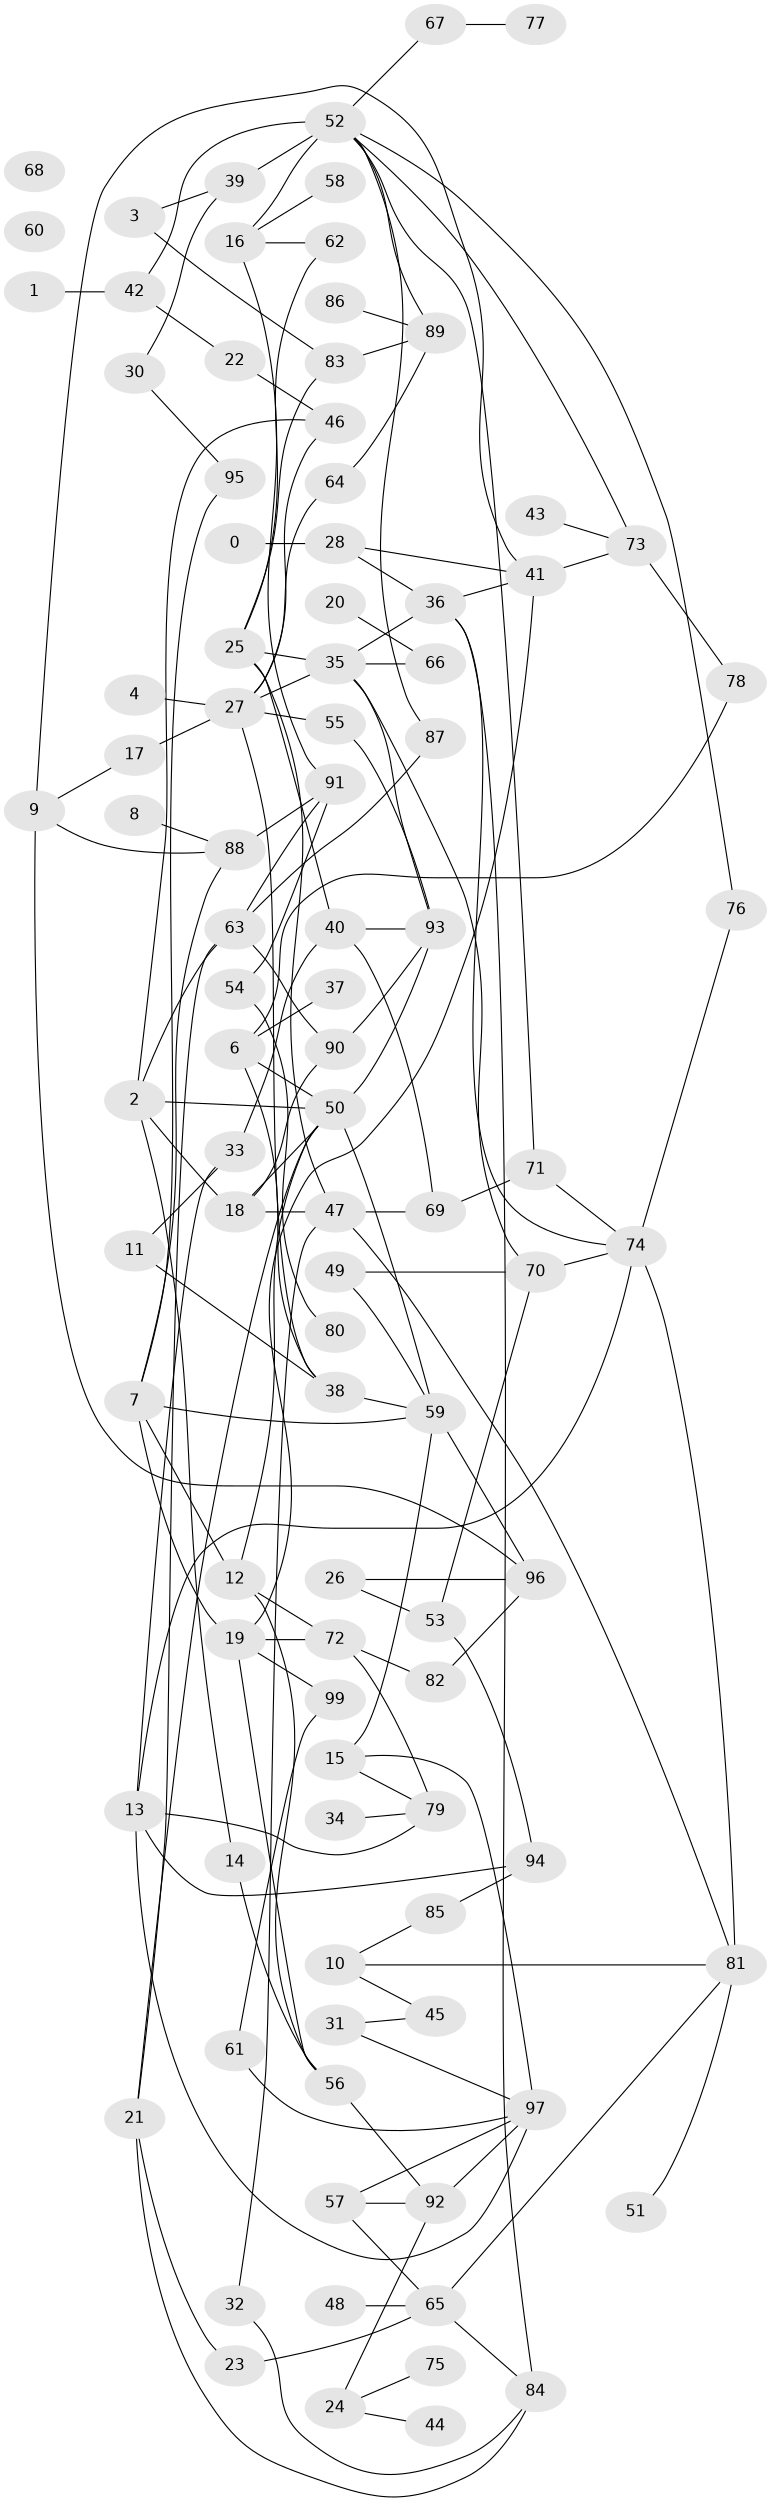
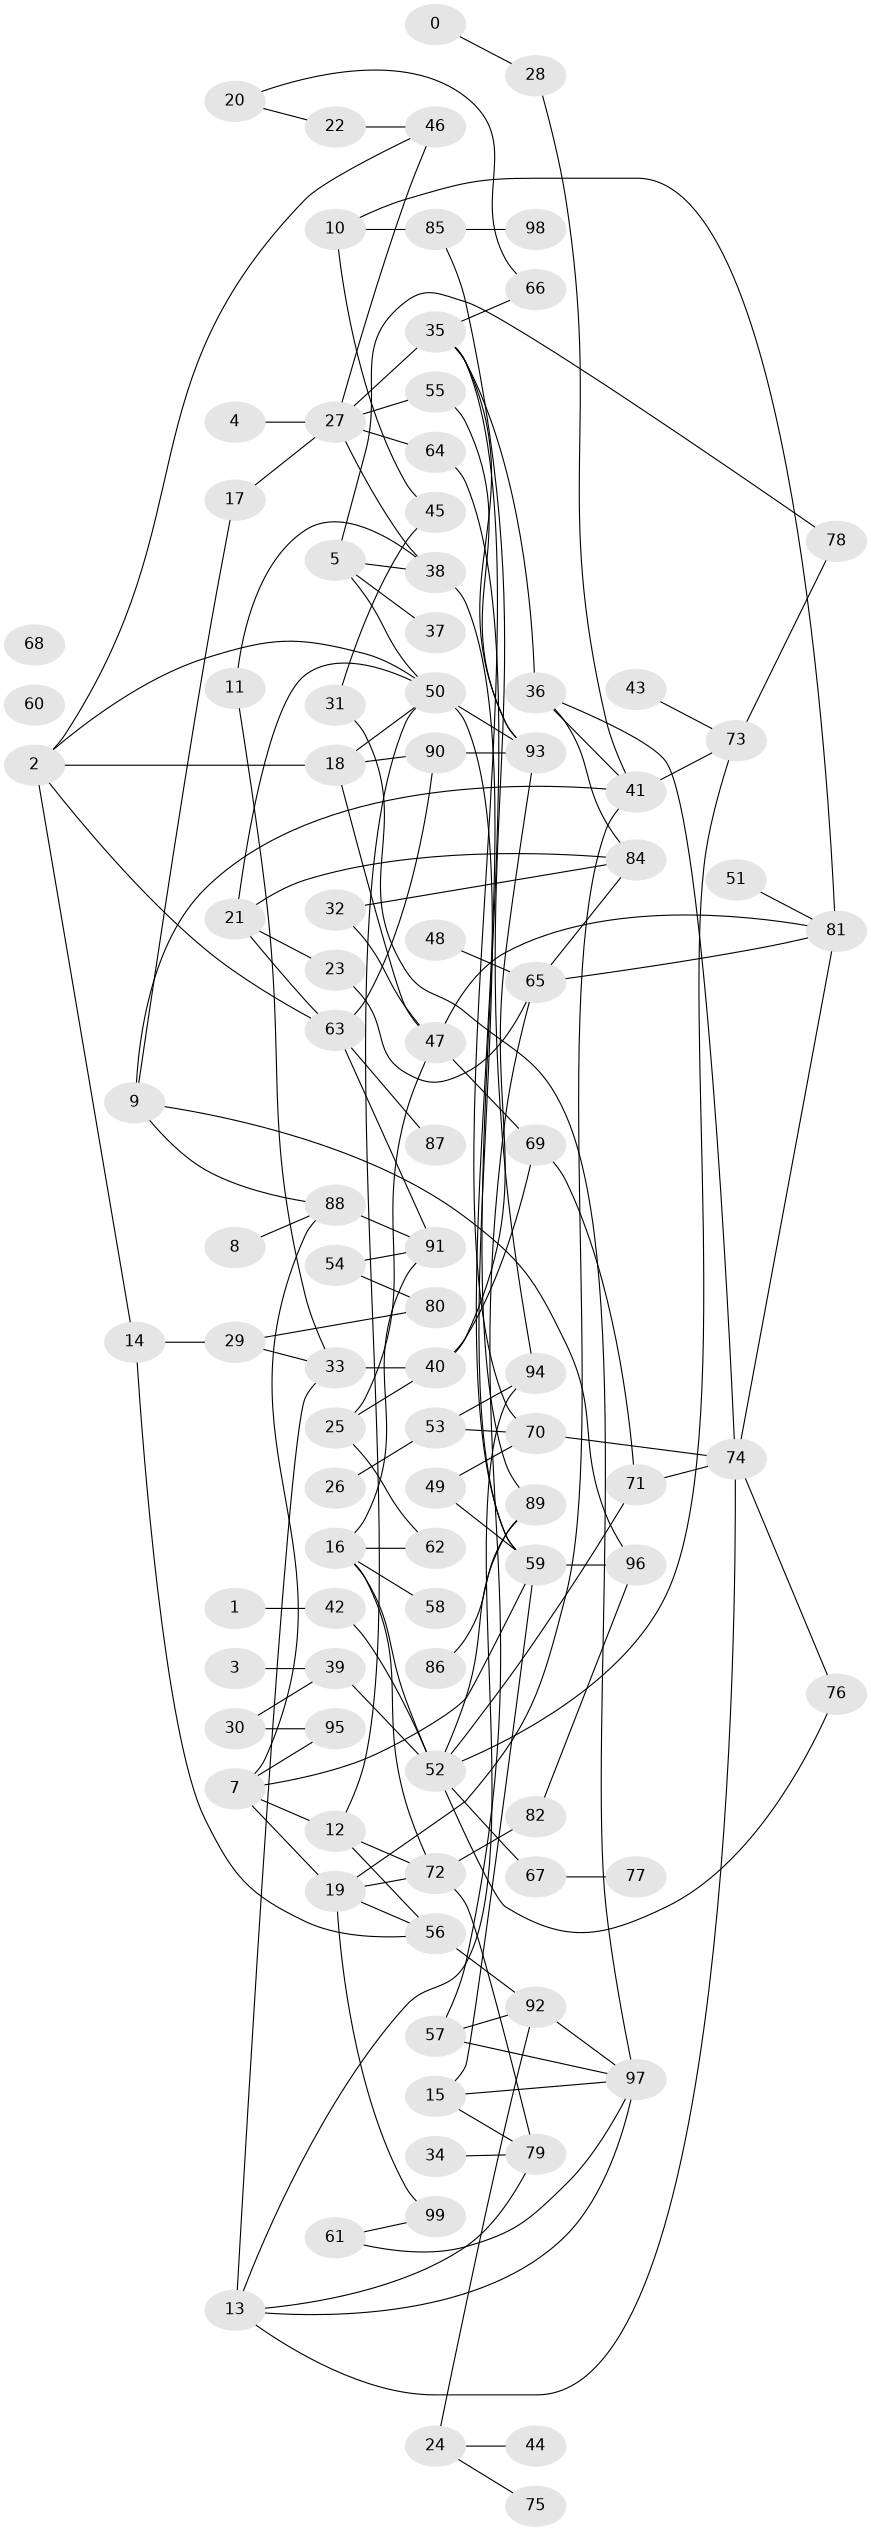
none -> (536, 229)
(185, 326) -> (285, 114)
(335, 363) -> none
(392, 428) -> none
(391, 577) -> none
(285, 656) -> none
(235, 1049) -> (335, 560)
none -> (235, 1342)
(436, 1579) -> none
none -> (393, 1708)
